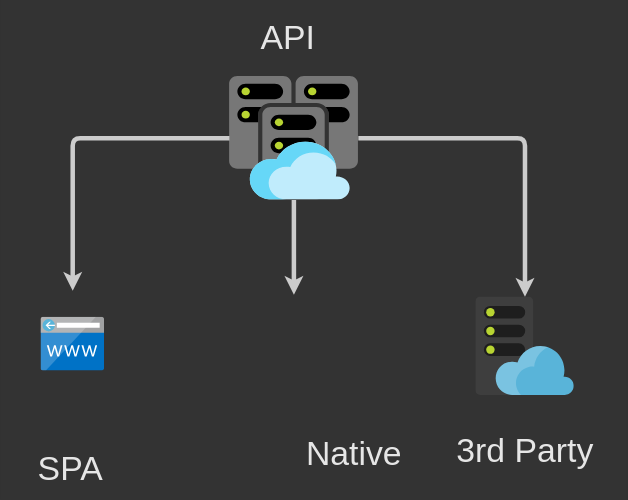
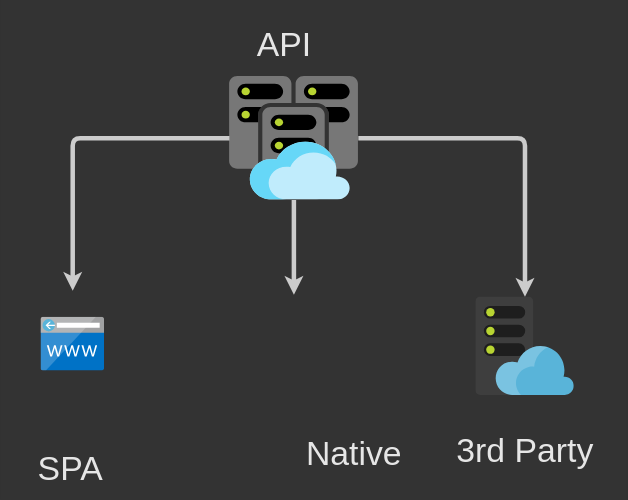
(288, 37) -> (284, 45)
